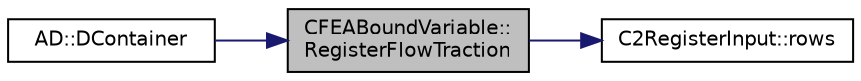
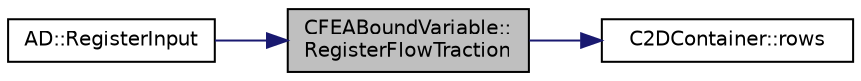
(111, 41) -> (111, 41)
(727, 41) -> (727, 41)
